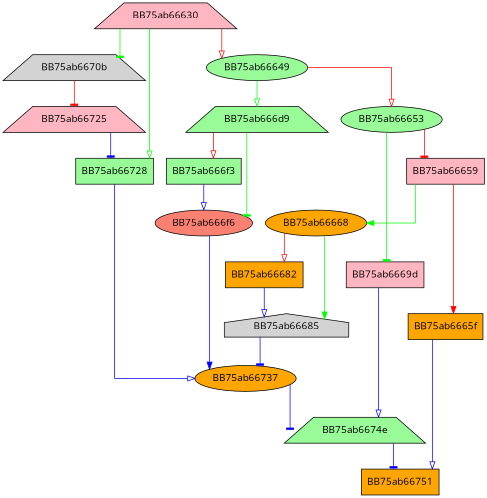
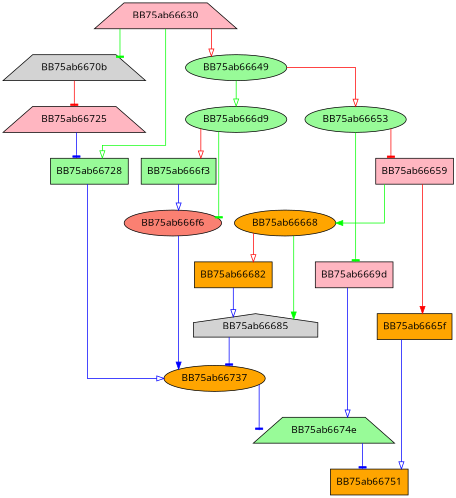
(257, 119) -> (236, 119)
